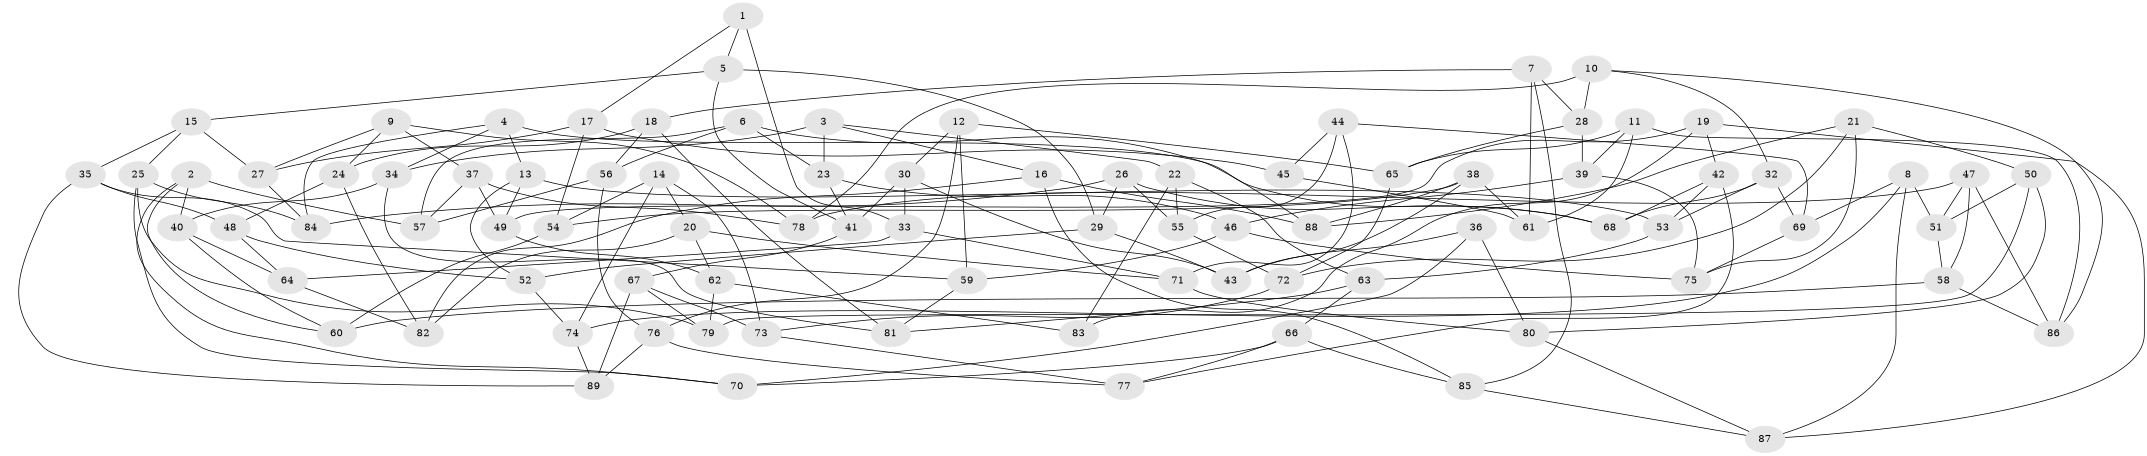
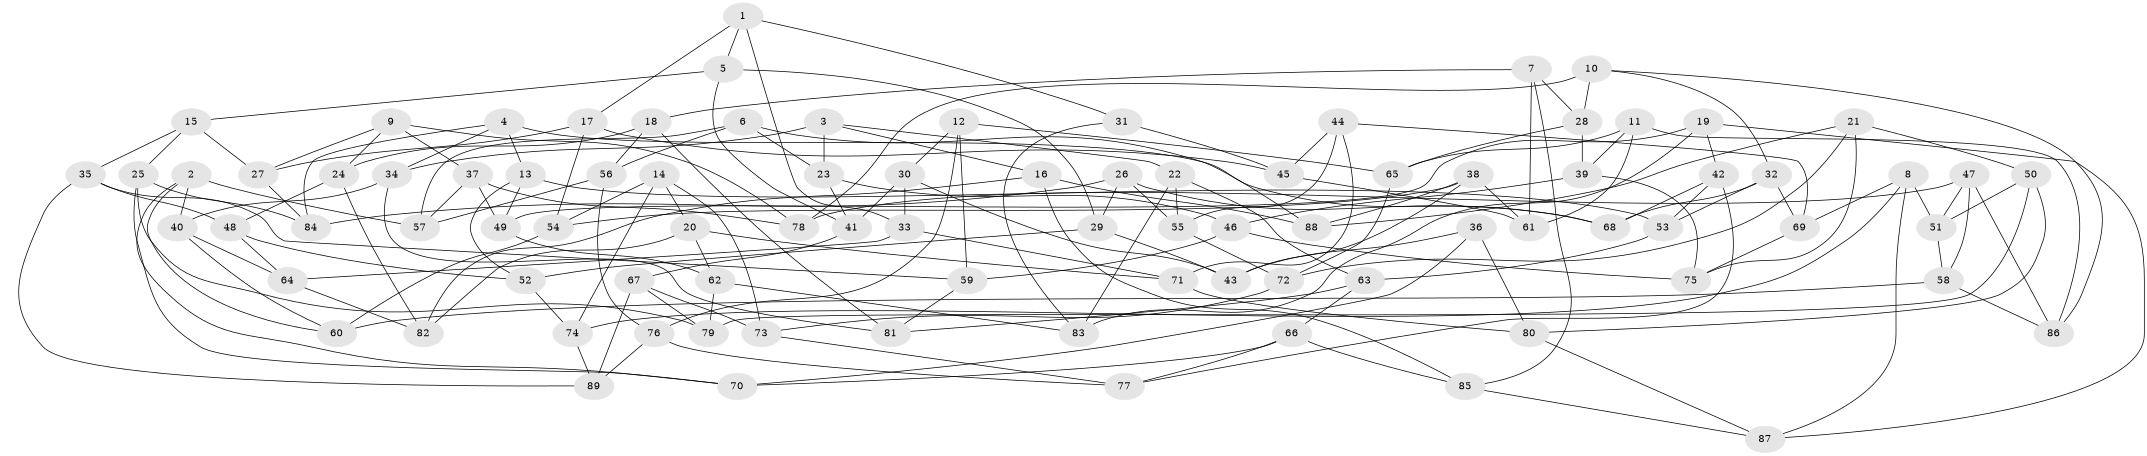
none -> (1122, 122)
